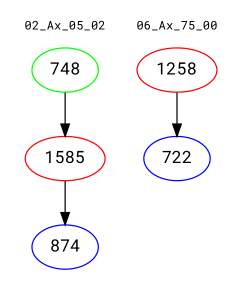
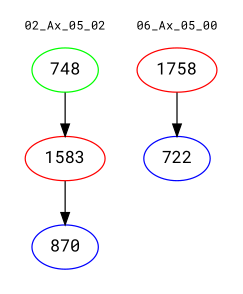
(178, 26) -> (178, 26)
(177, 70) -> (177, 70)
(65, 159) -> (65, 159)
(65, 247) -> (65, 247)
